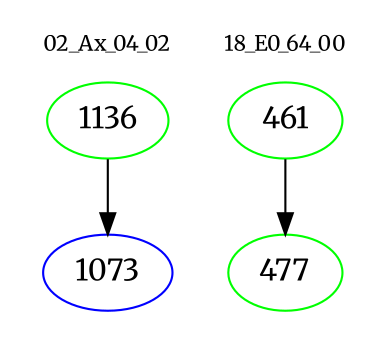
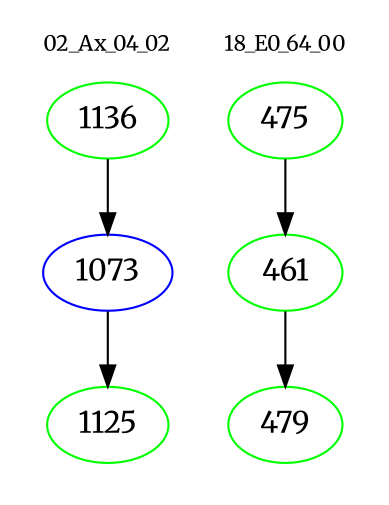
none -> (285, 120)
(285, 273) -> (285, 425)
none -> (108, 425)
